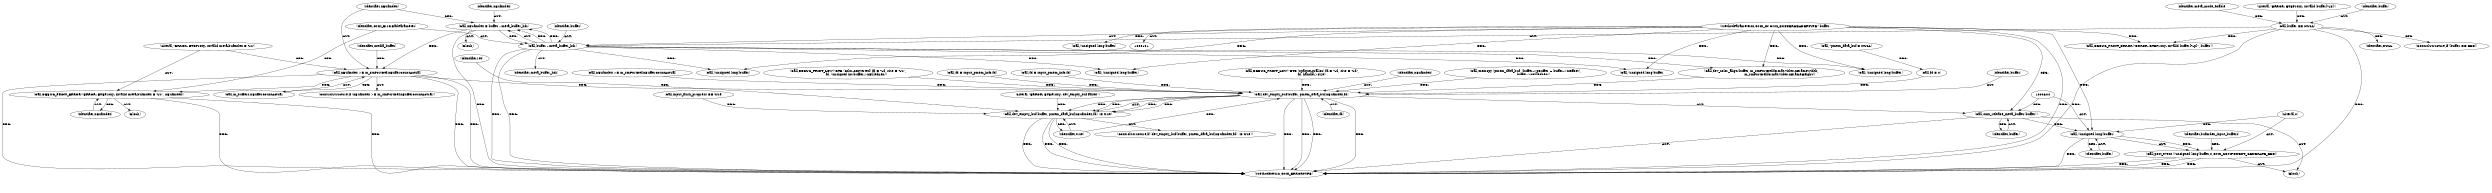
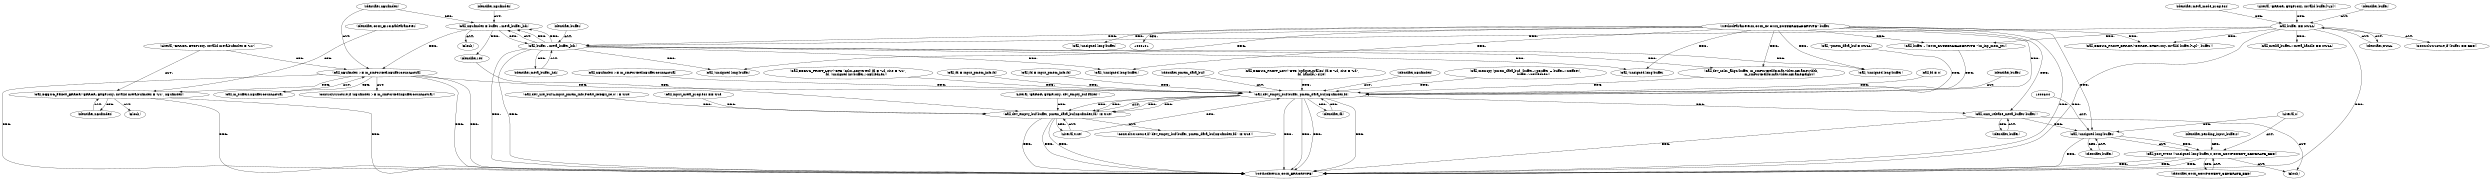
(2202, 7) -> (2202, 7)
none -> (2349, 32)
(471, 34) -> (548, 62)
(1113, 36) -> (1113, 36)
(1154, 36) -> (1154, 36)
(1534, 36) -> (1534, 36)
(2380, 36) -> (2380, 36)
(2410, 36) -> (2410, 36)
(377, 46) -> none
none -> (1956, 46)
none -> (2297, 46)
(542, 59) -> (542, 59)
(1890, 59) -> (1861, 87)
none -> (1183, 73)
(2045, 73) -> (2045, 73)
none -> (1992, 87)
none -> (577, 95)
(694, 95) -> (694, 95)
none -> (1316, 104)
(1335, 105) -> (1335, 105)
(1701, 105) -> (1701, 105)
(2030, 105) -> none
(1072, 134) -> (1072, 134)
(2212, 134) -> (2212, 134)
(1667, 144) -> (1667, 144)
(790, 171) -> (486, 42)
none -> (2211, 174)
